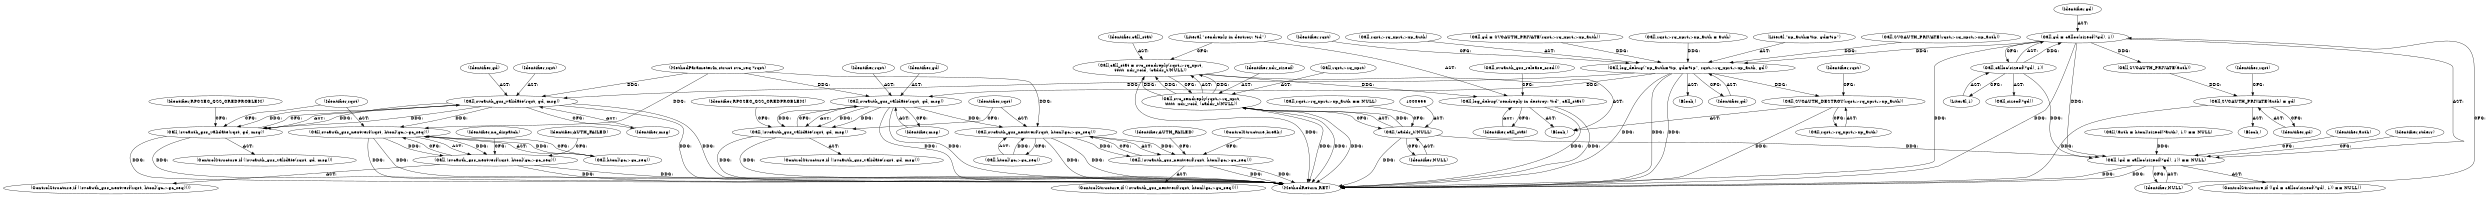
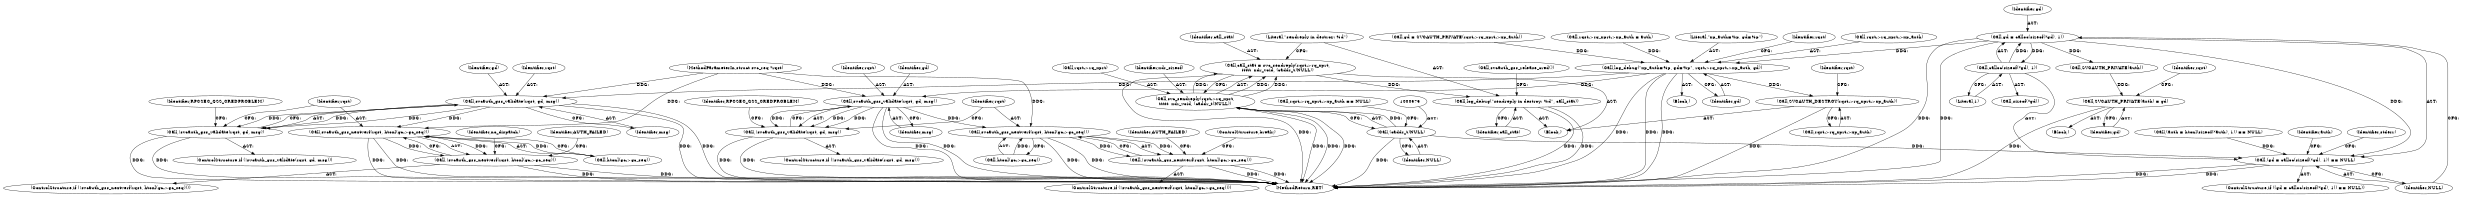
(1941, 37) -> none
(2013, 51) -> (2039, 51)
(1416, 102) -> (1410, 102)
(2057, 118) -> (2031, 118)
